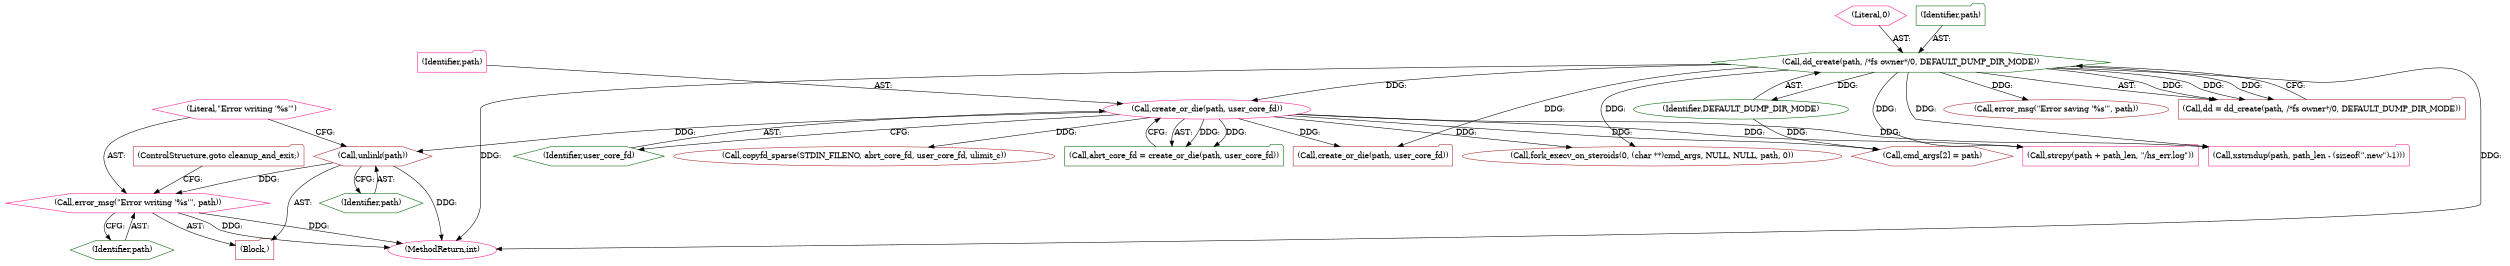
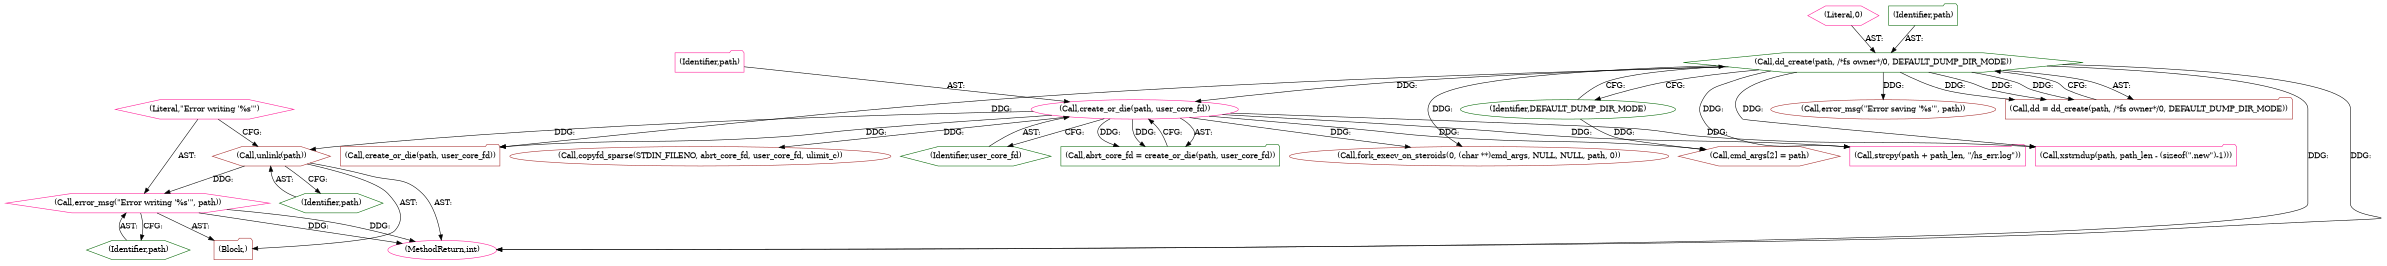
(1795, 86) -> (1617, 86)
(1849, 86) -> (1677, 86)
(219, 156) -> none
(448, 203) -> (444, 203)
